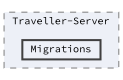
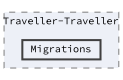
(61, 22) -> (61, 22)
